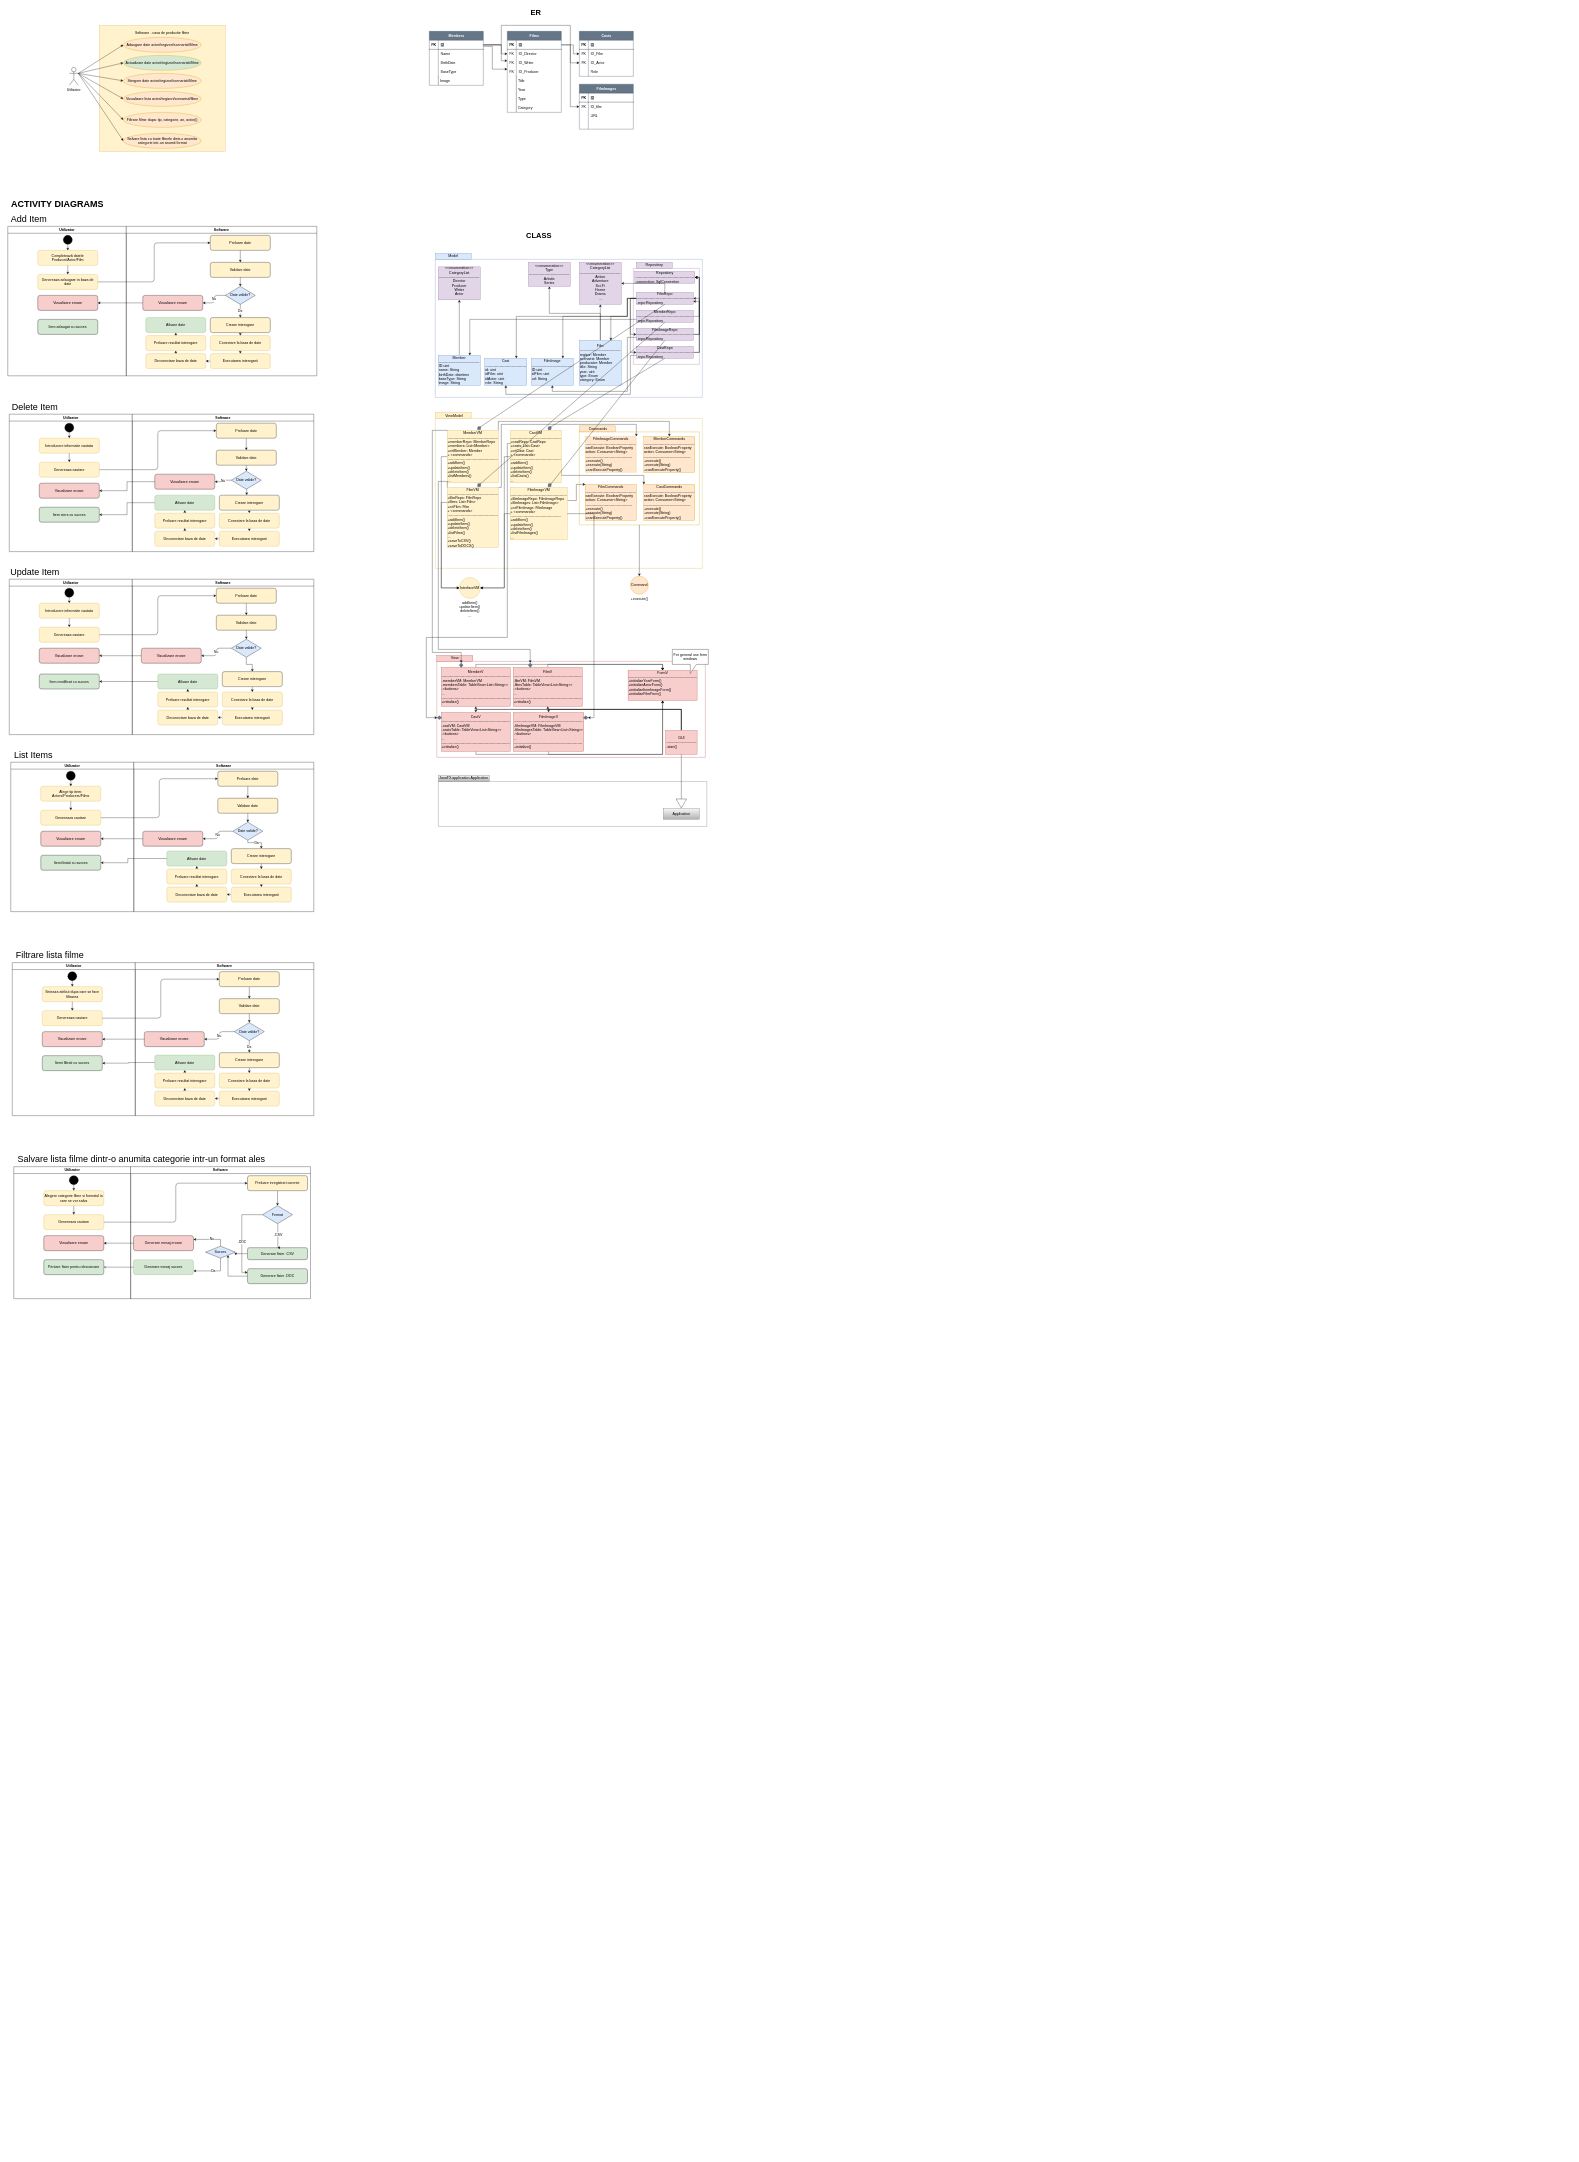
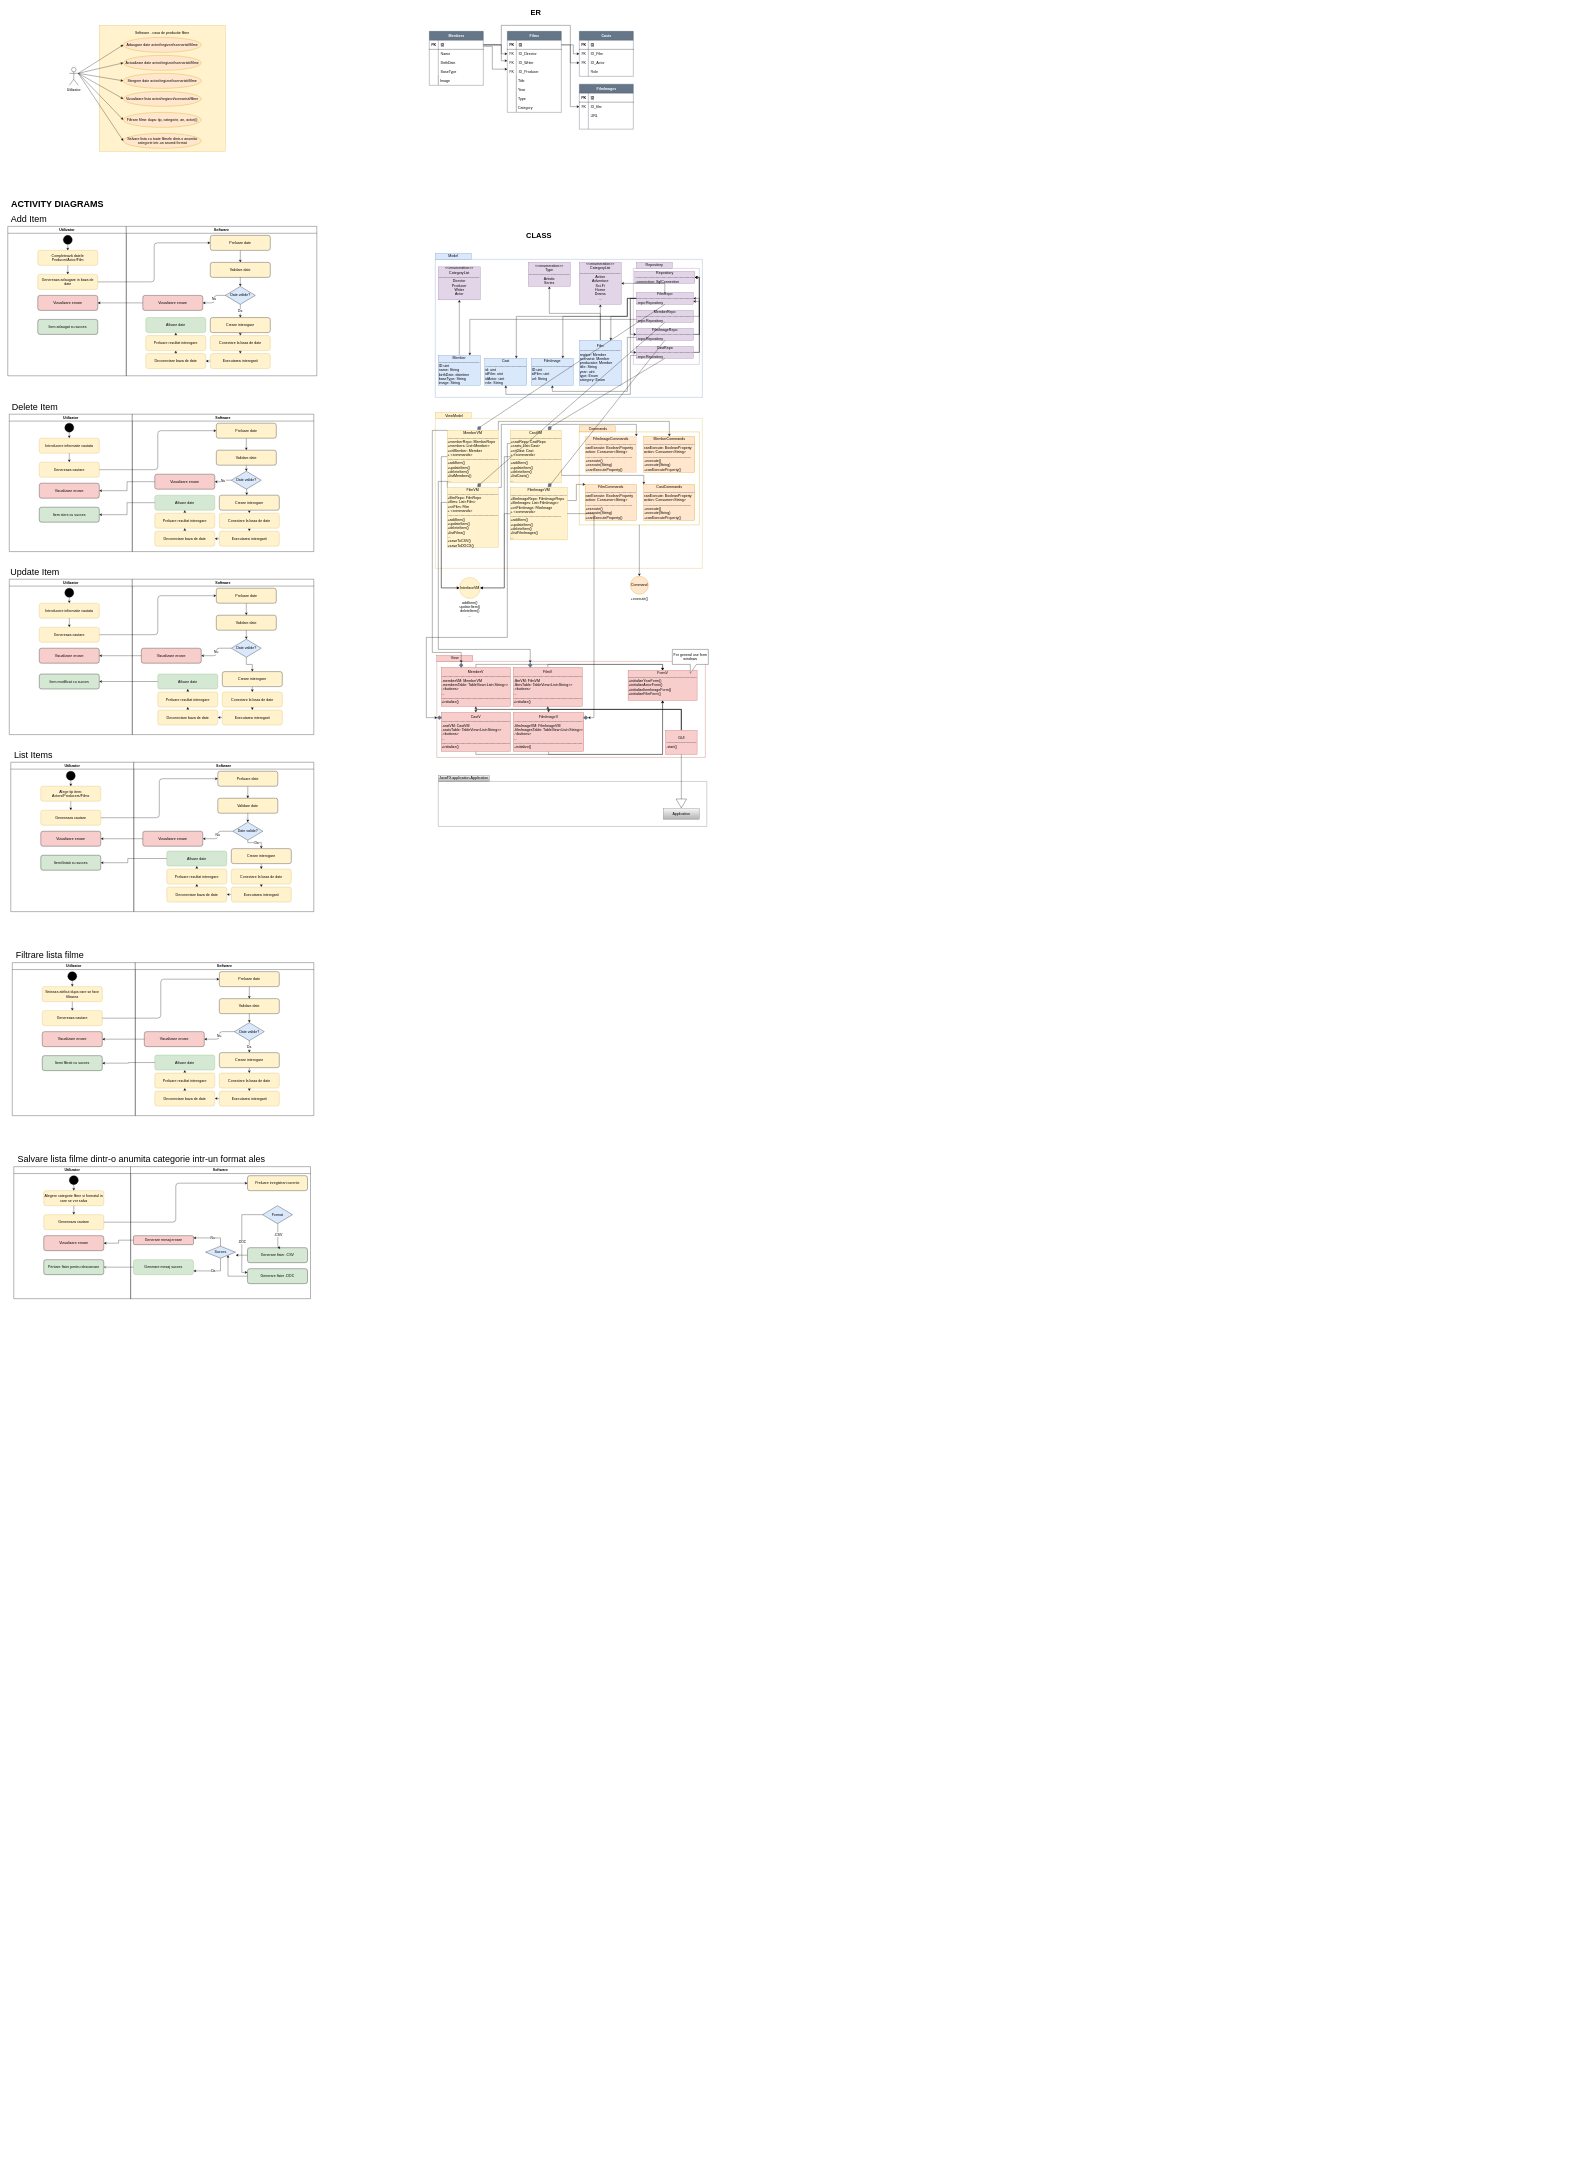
(162, 63) -> (162, 63)
(277, 1202) -> none
(163, 1243) -> (163, 1240)
(277, 1254) -> (277, 1255)
